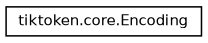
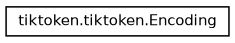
(104, 21) -> (118, 21)
